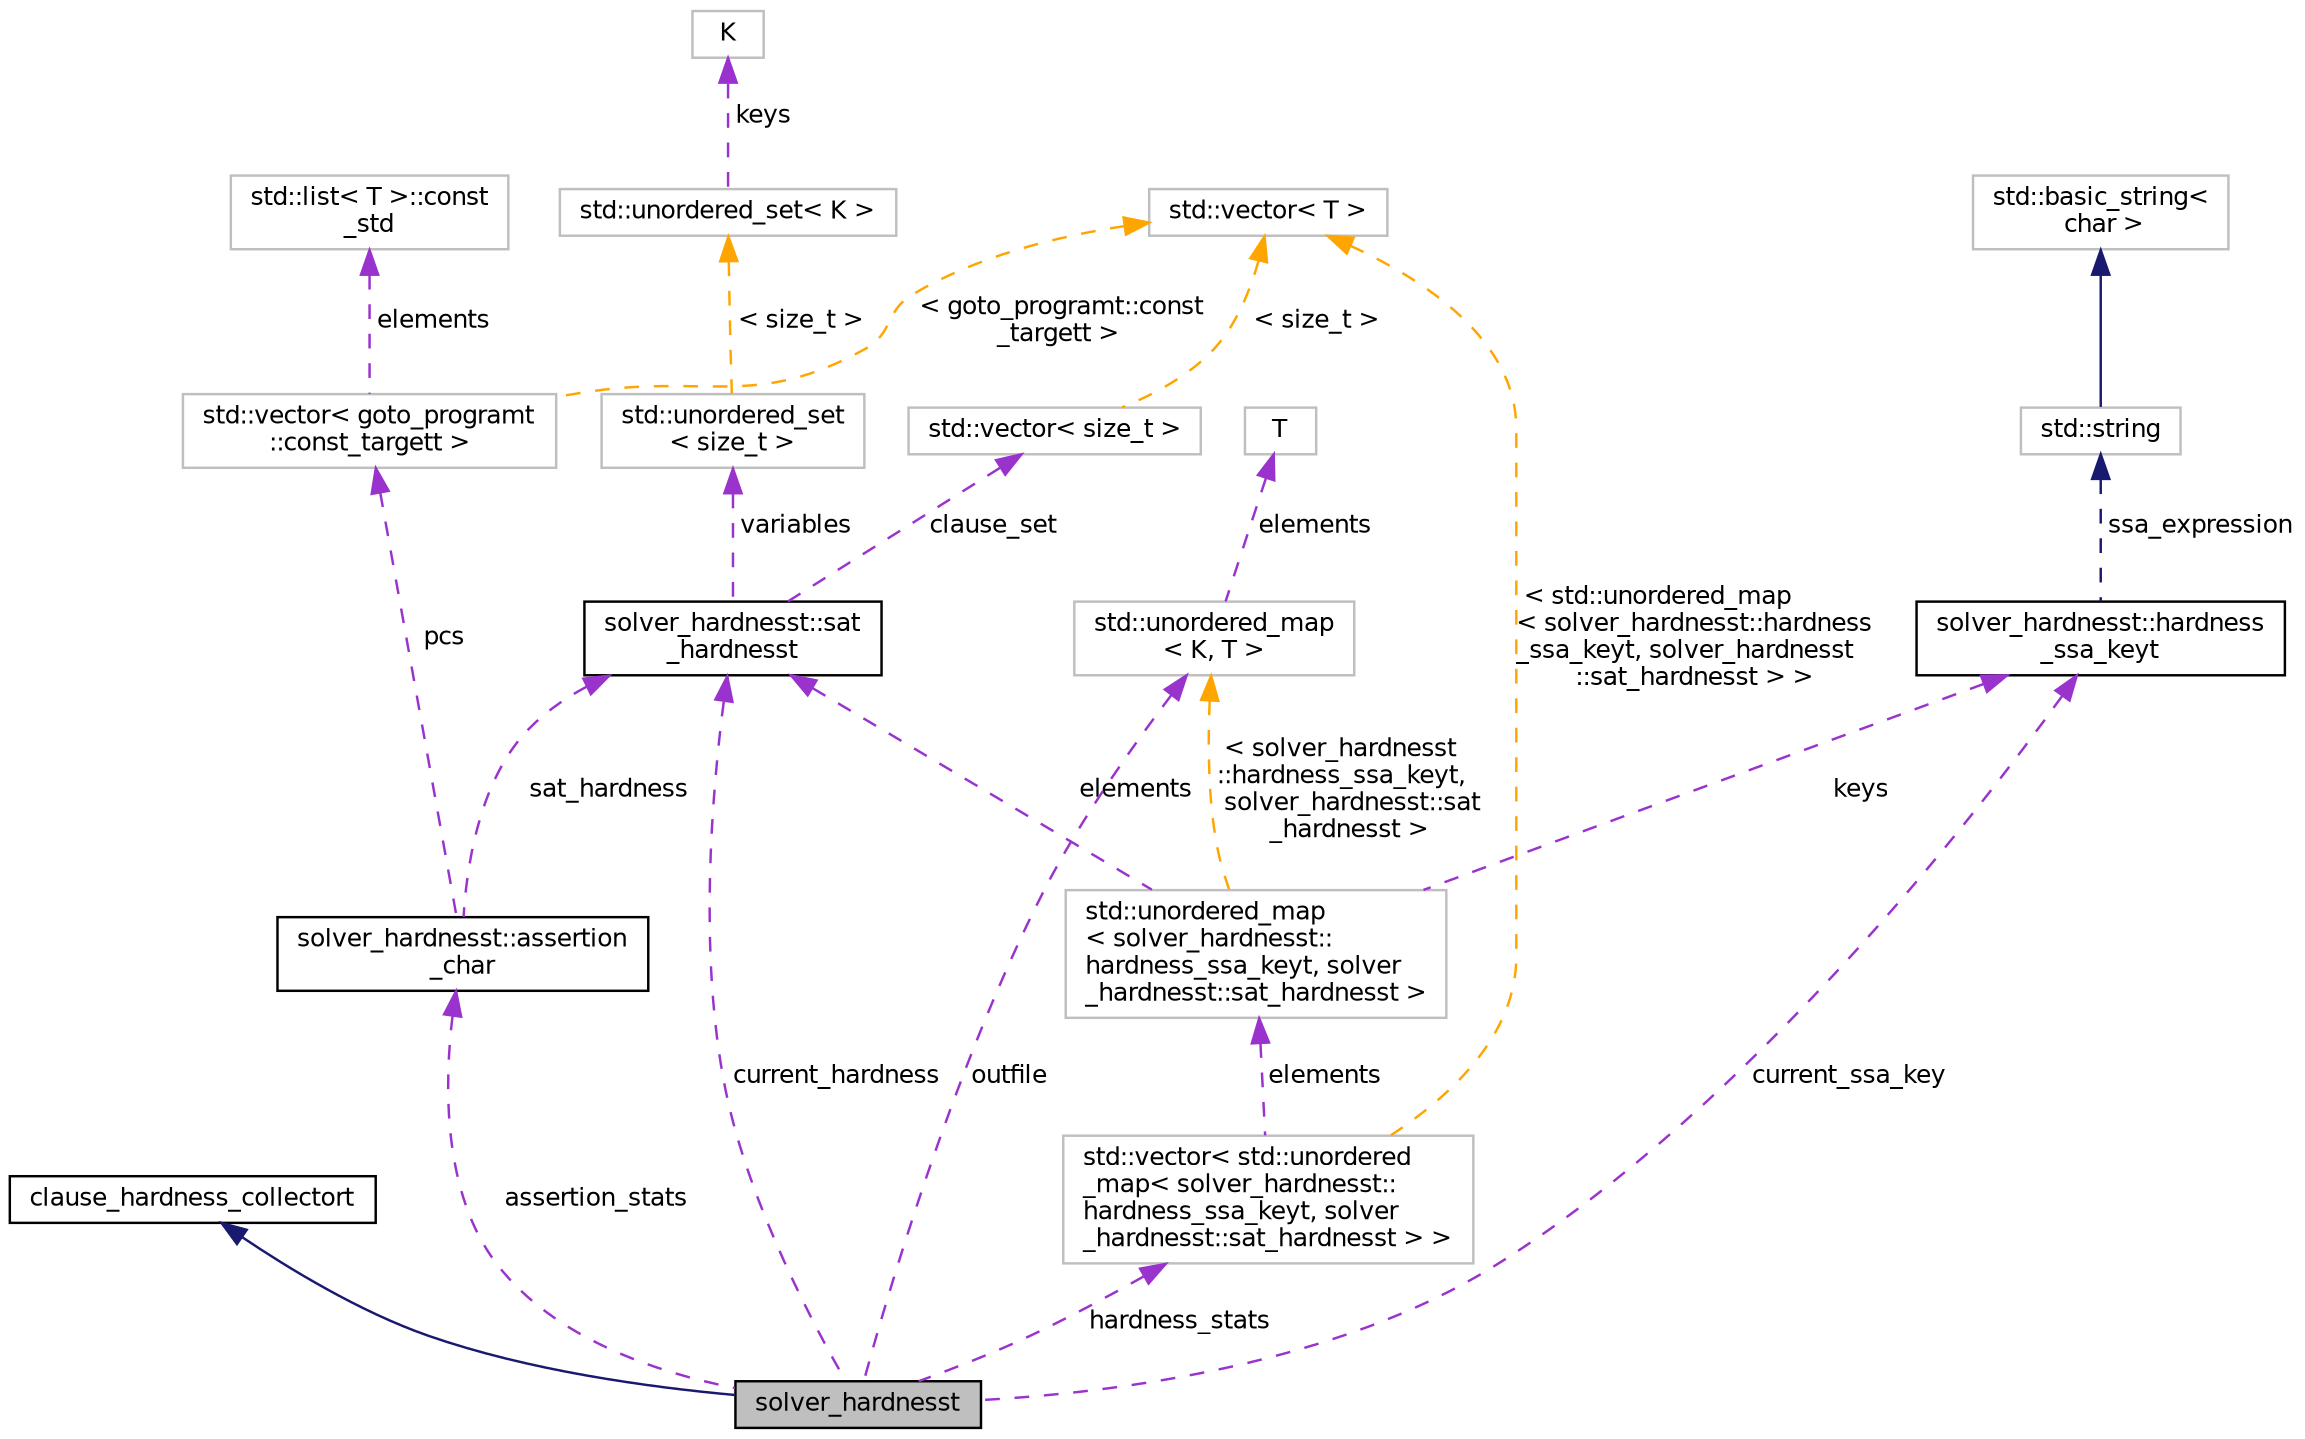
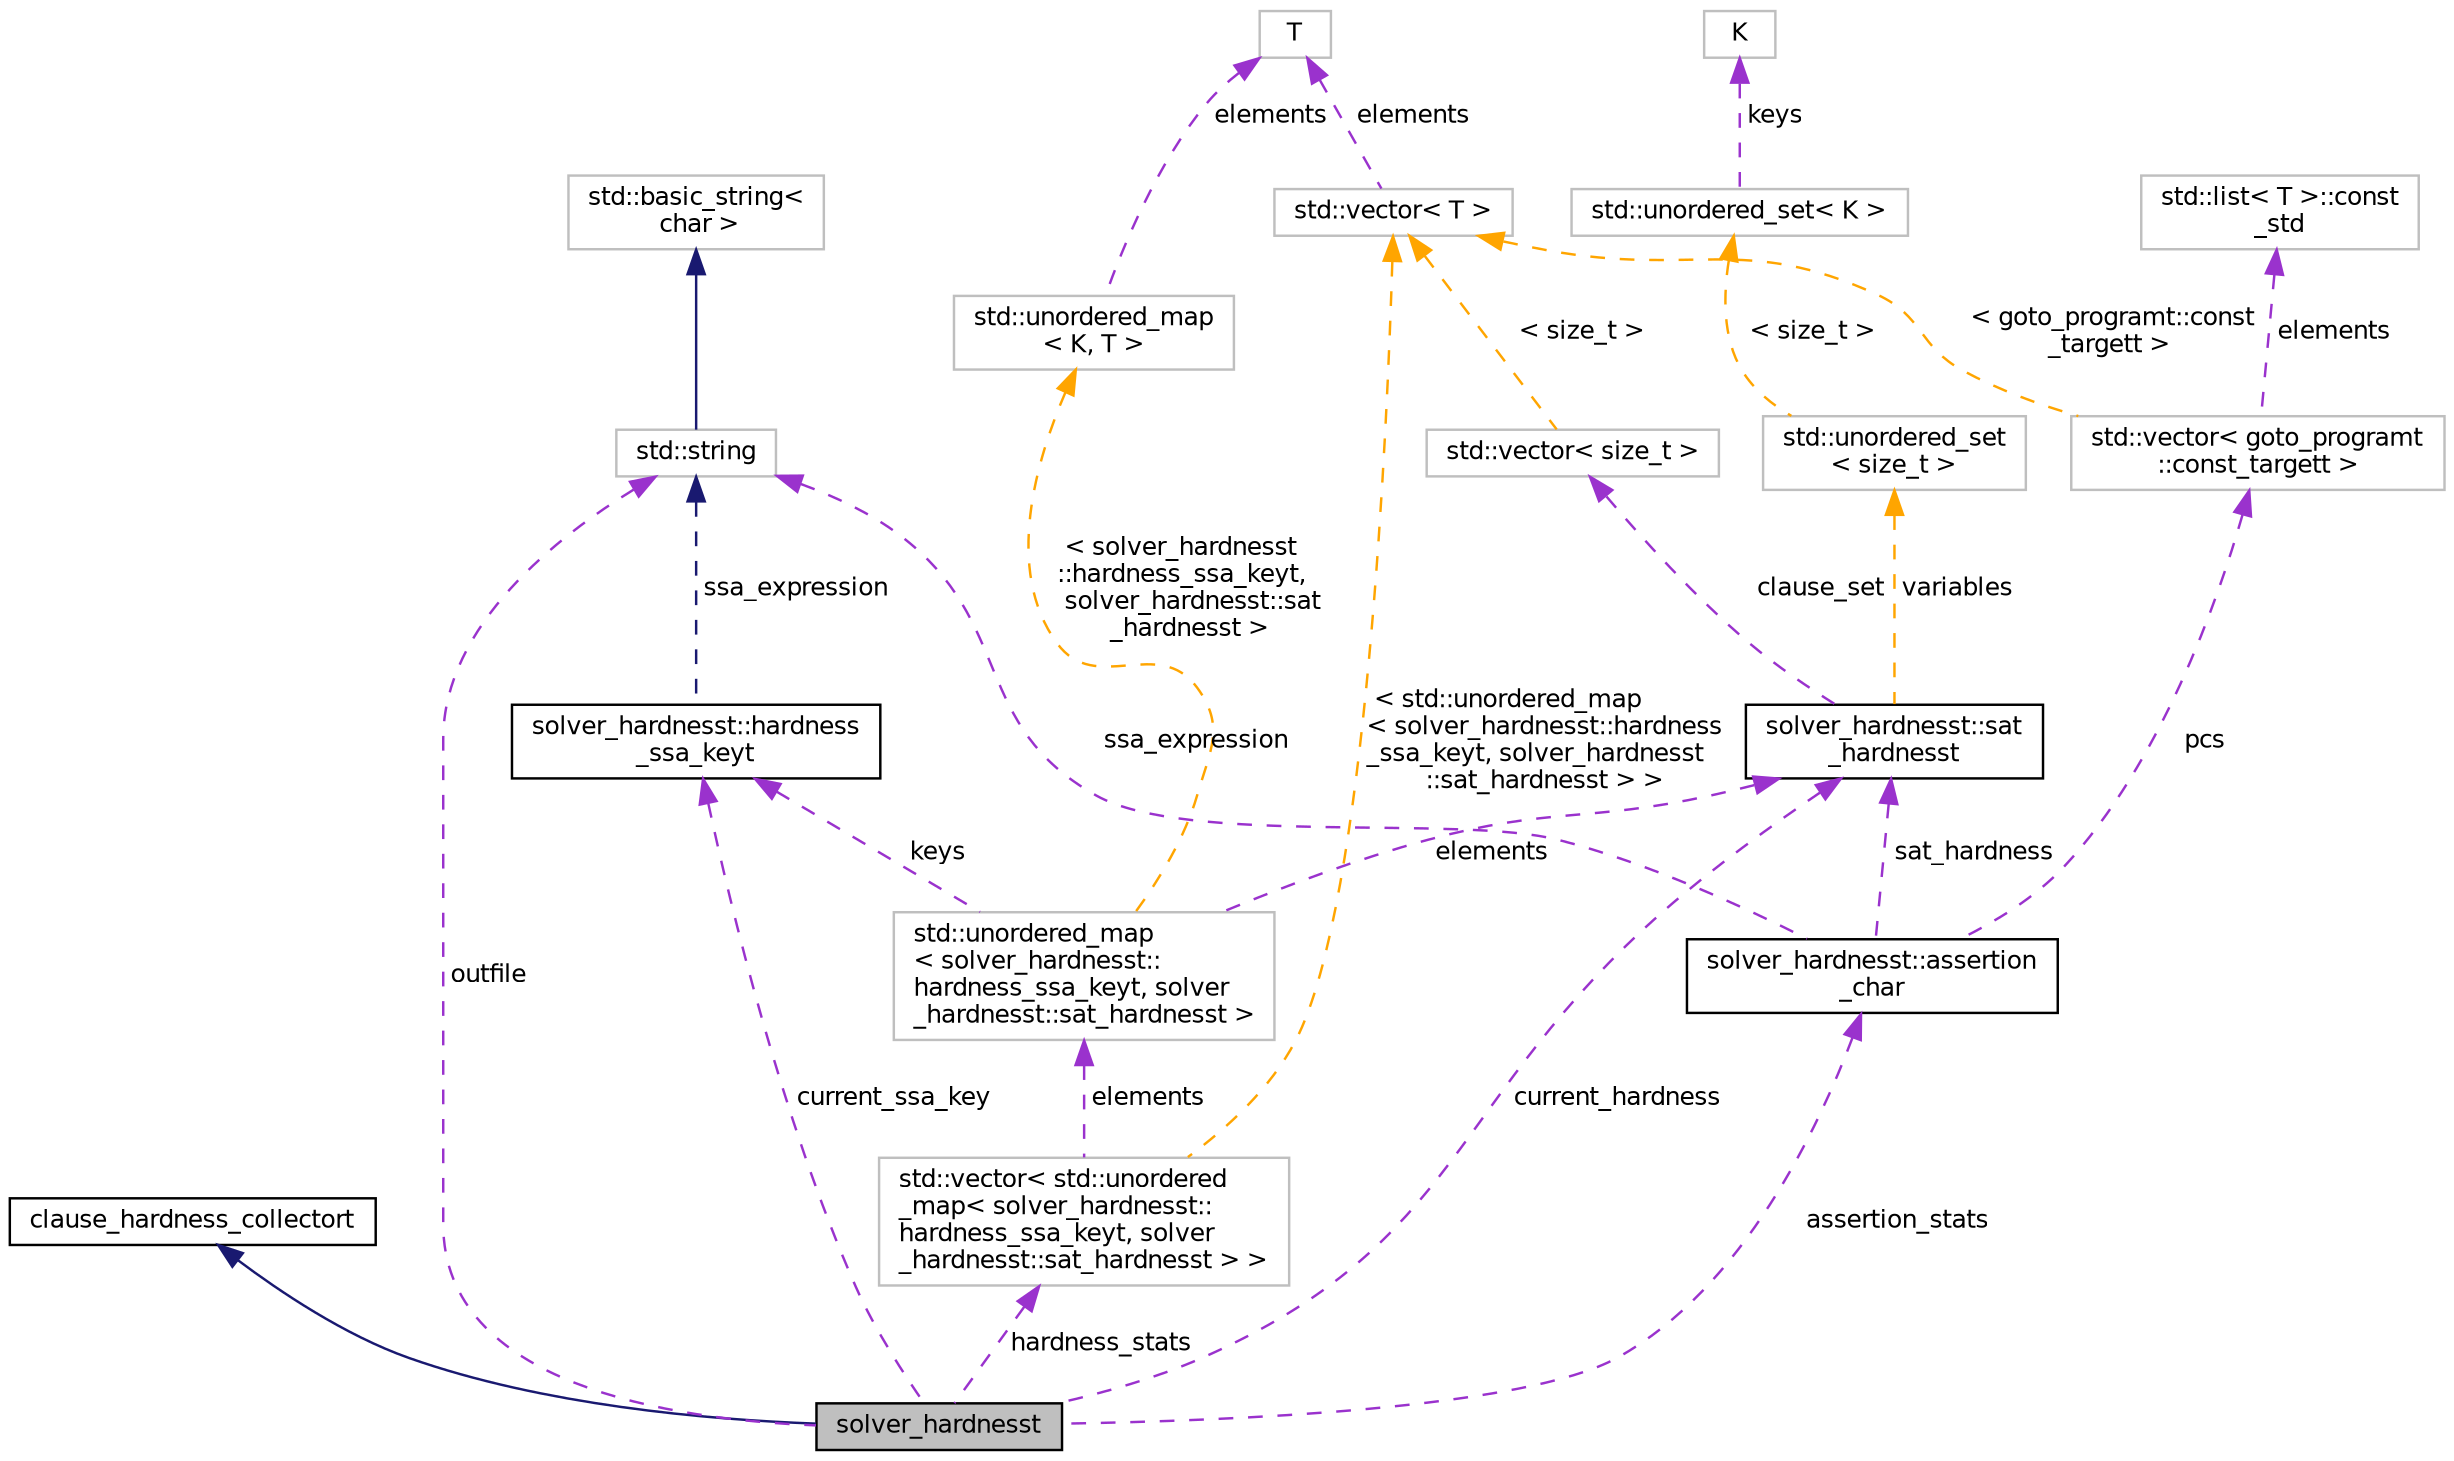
none -> (1350, 134)
(733, 547) -> (1894, 610)
none -> (1238, 824)
(984, 1022) -> (443, 1051)
